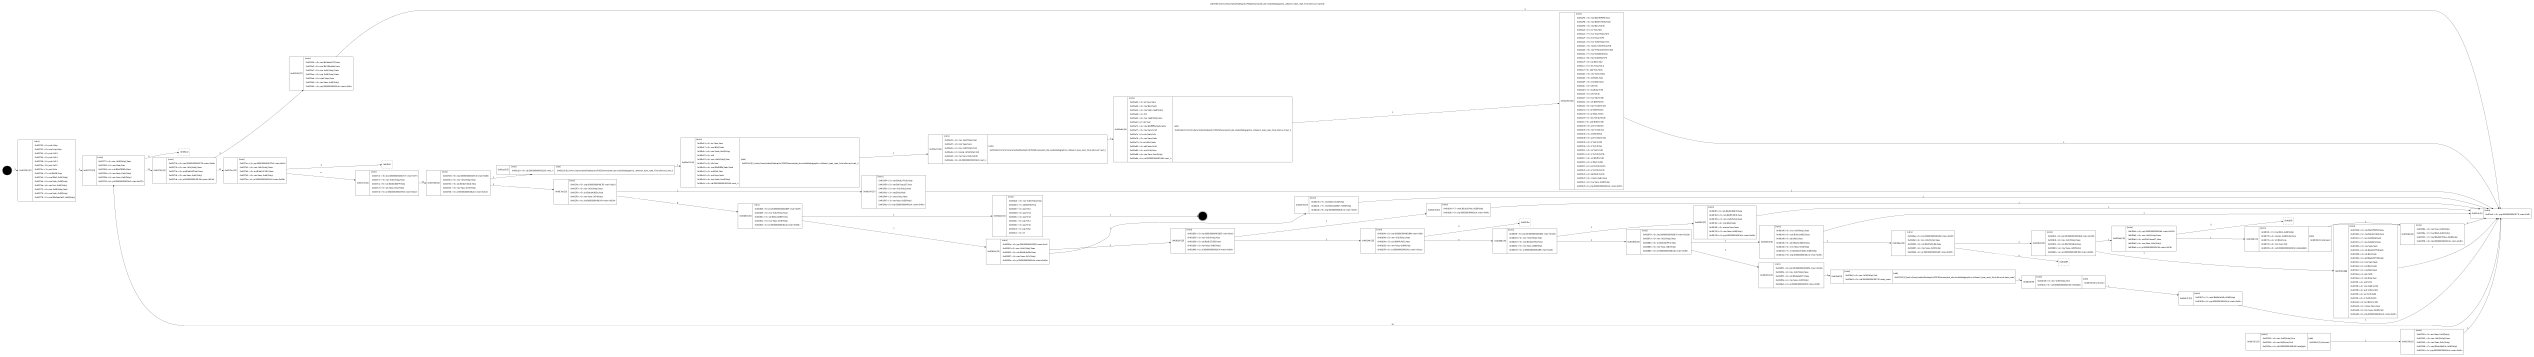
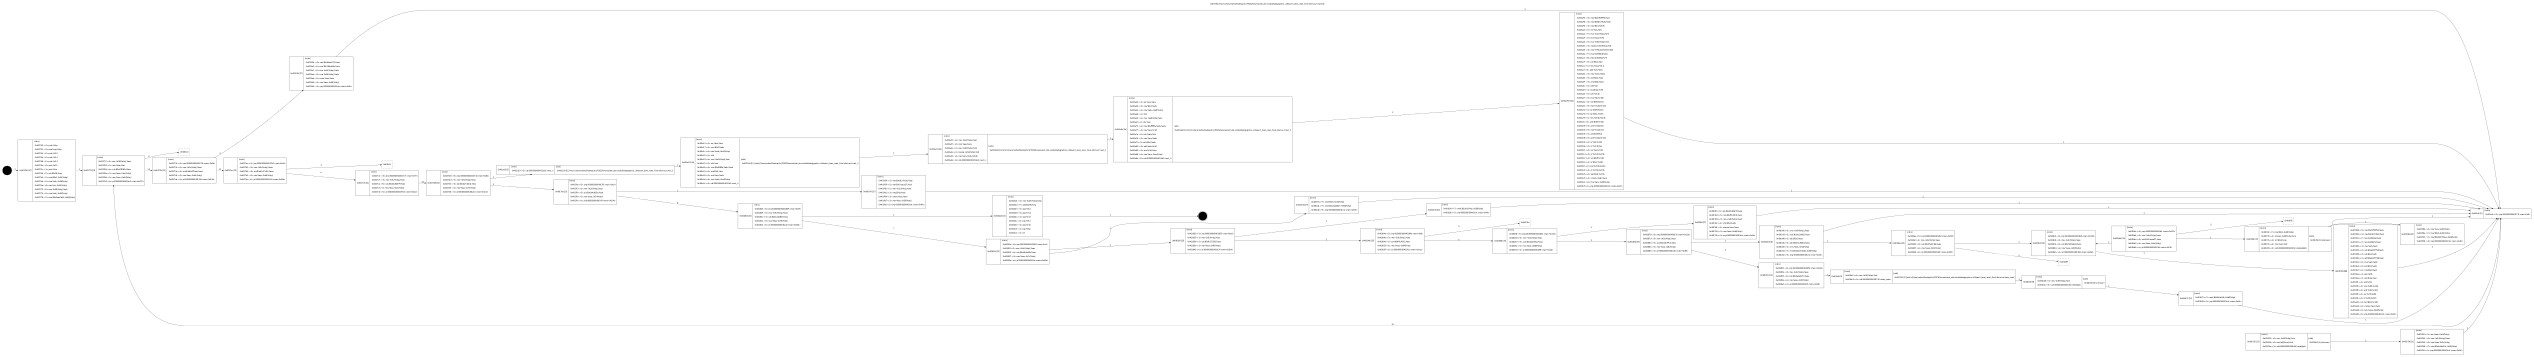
(2474, 222) -> (2397, 218)
(2103, 241) -> (2104, 244)
